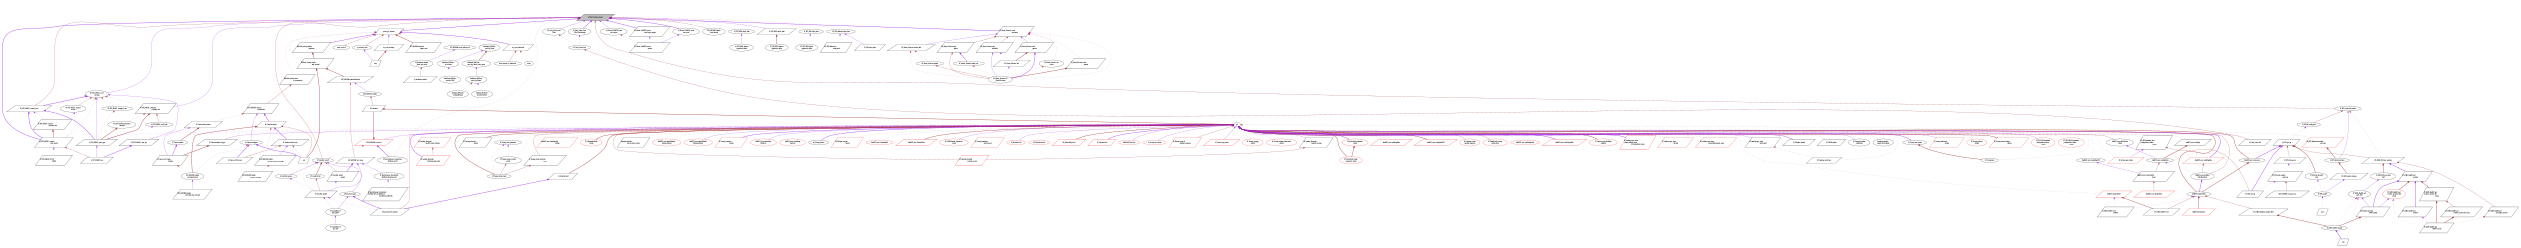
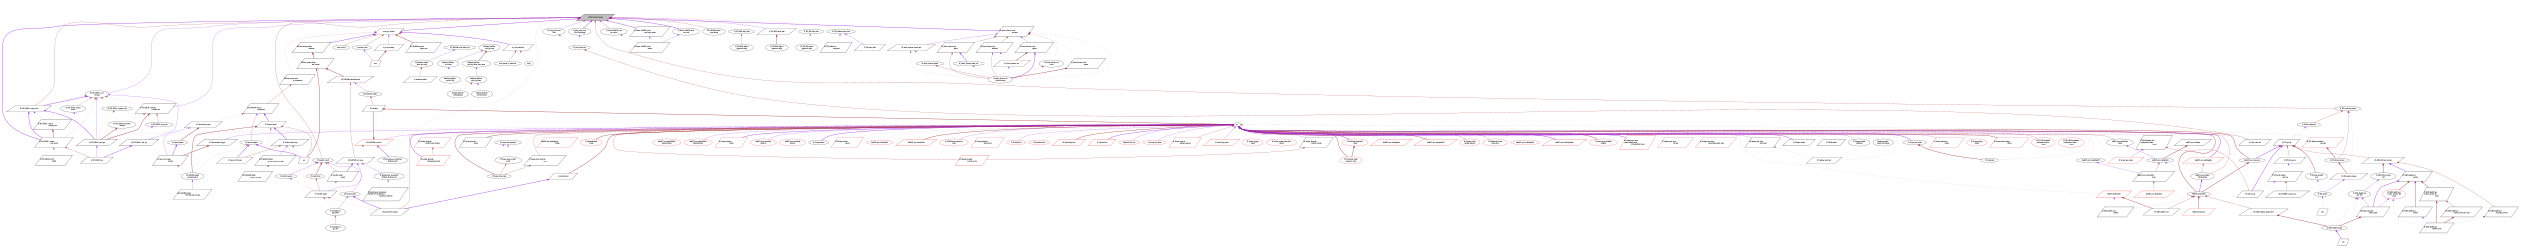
(2367, 134) -> (2353, 143)
(634, 142) -> none
